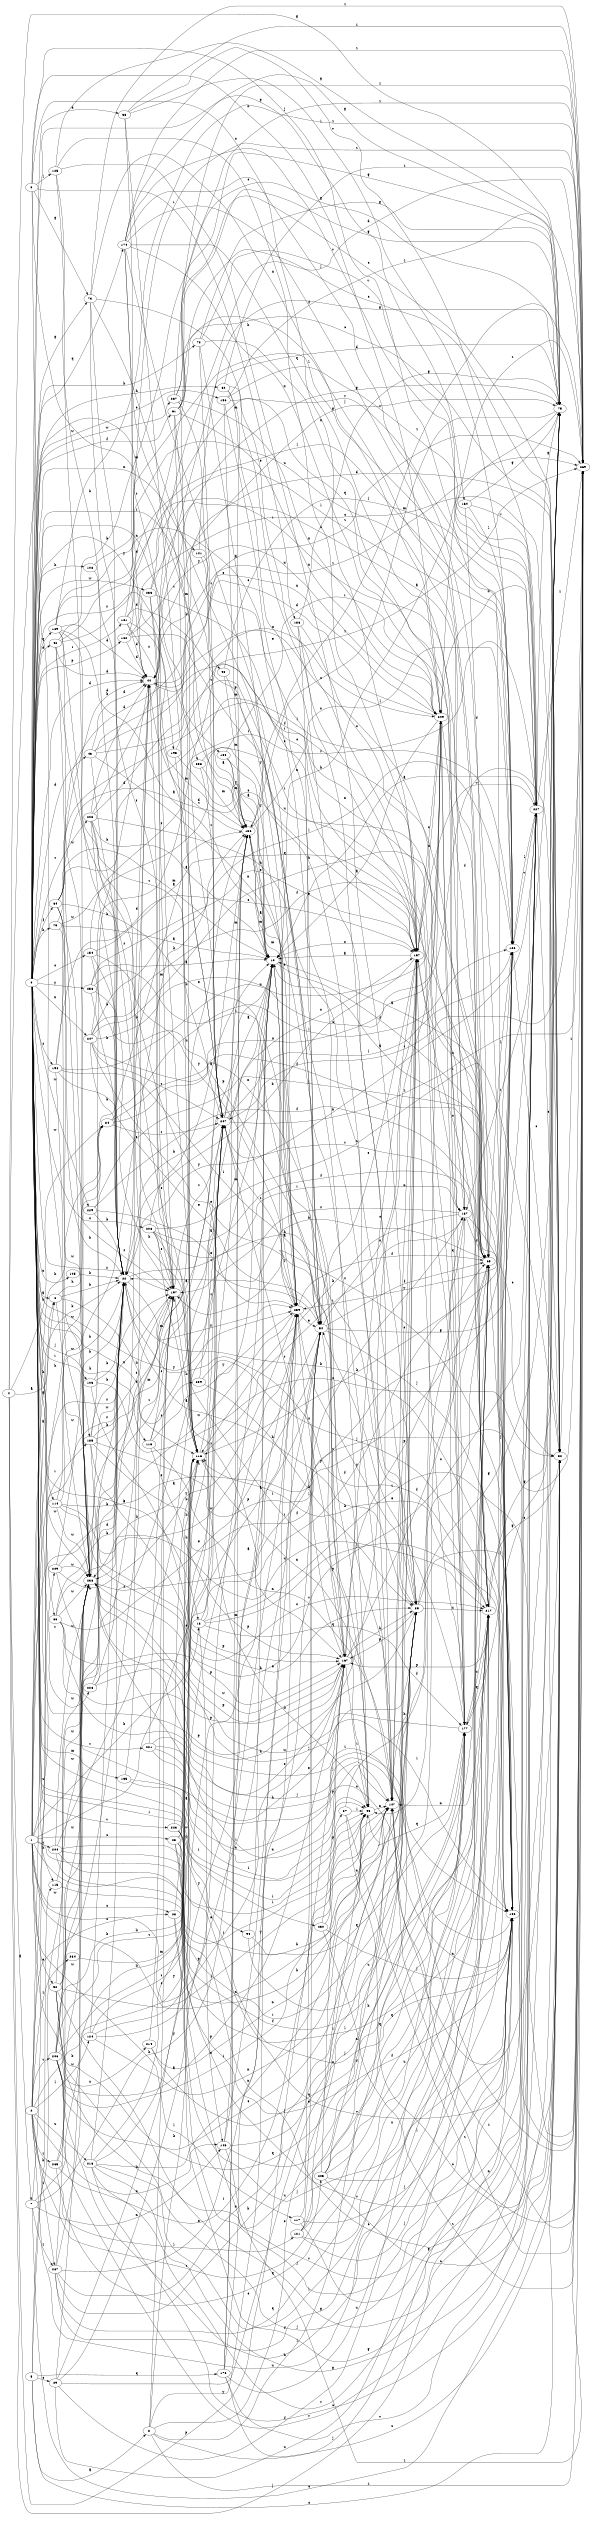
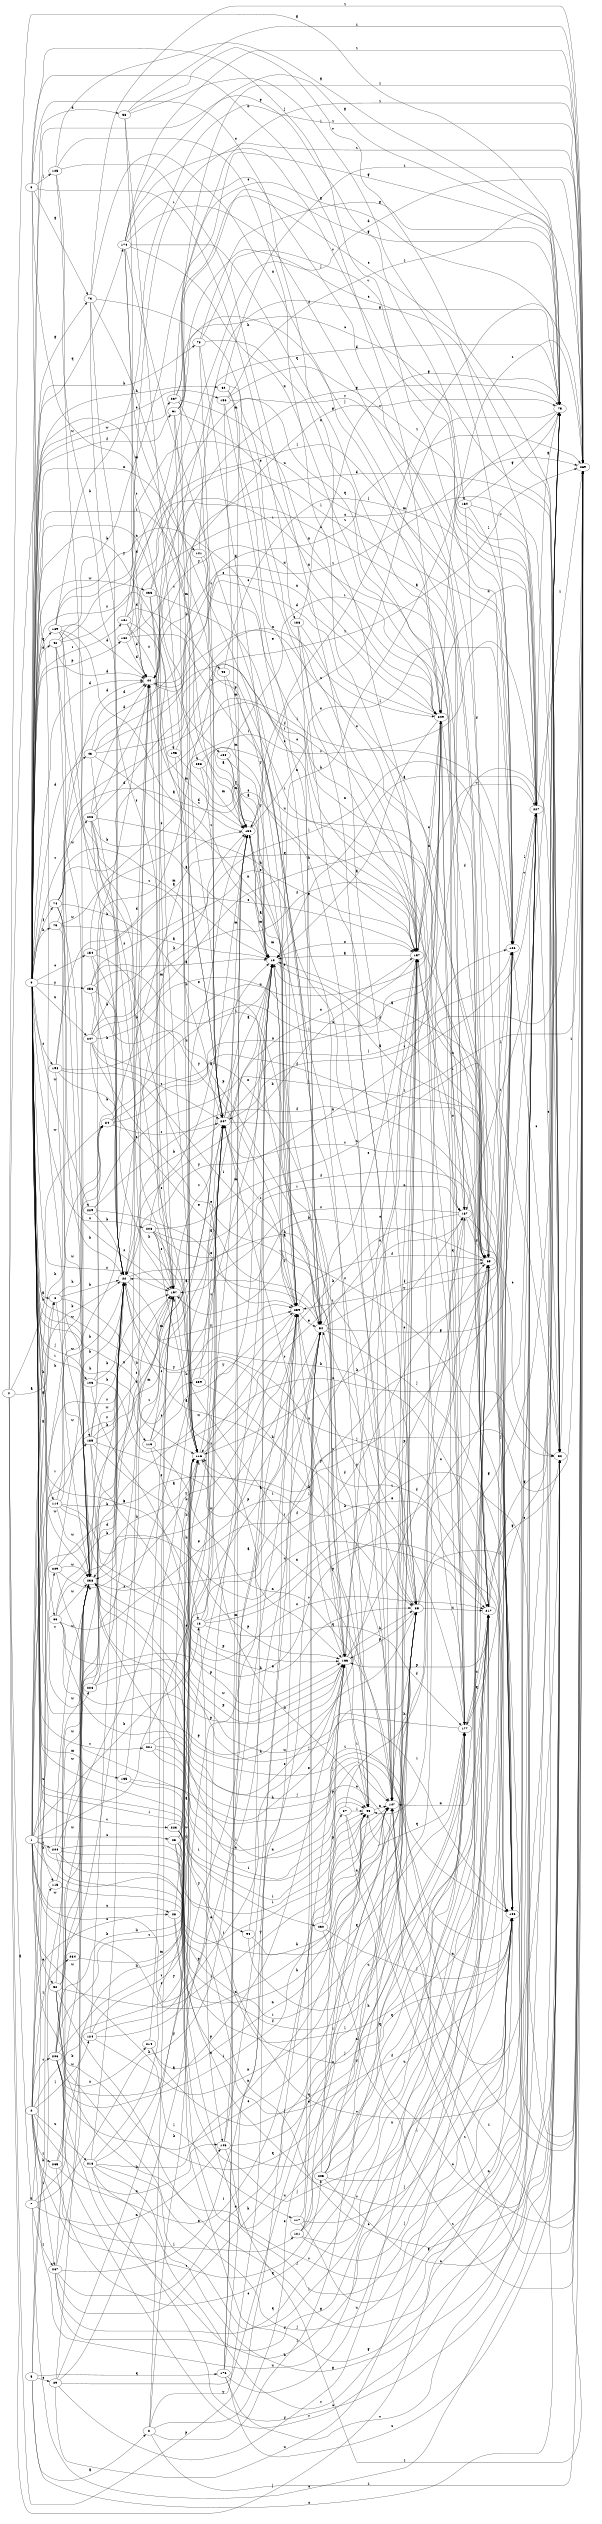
(90, 568) -> none
(55, 904) -> (55, 904)
(73, 1274) -> none
(345, 1661) -> (345, 1661)
(421, 2276) -> none
